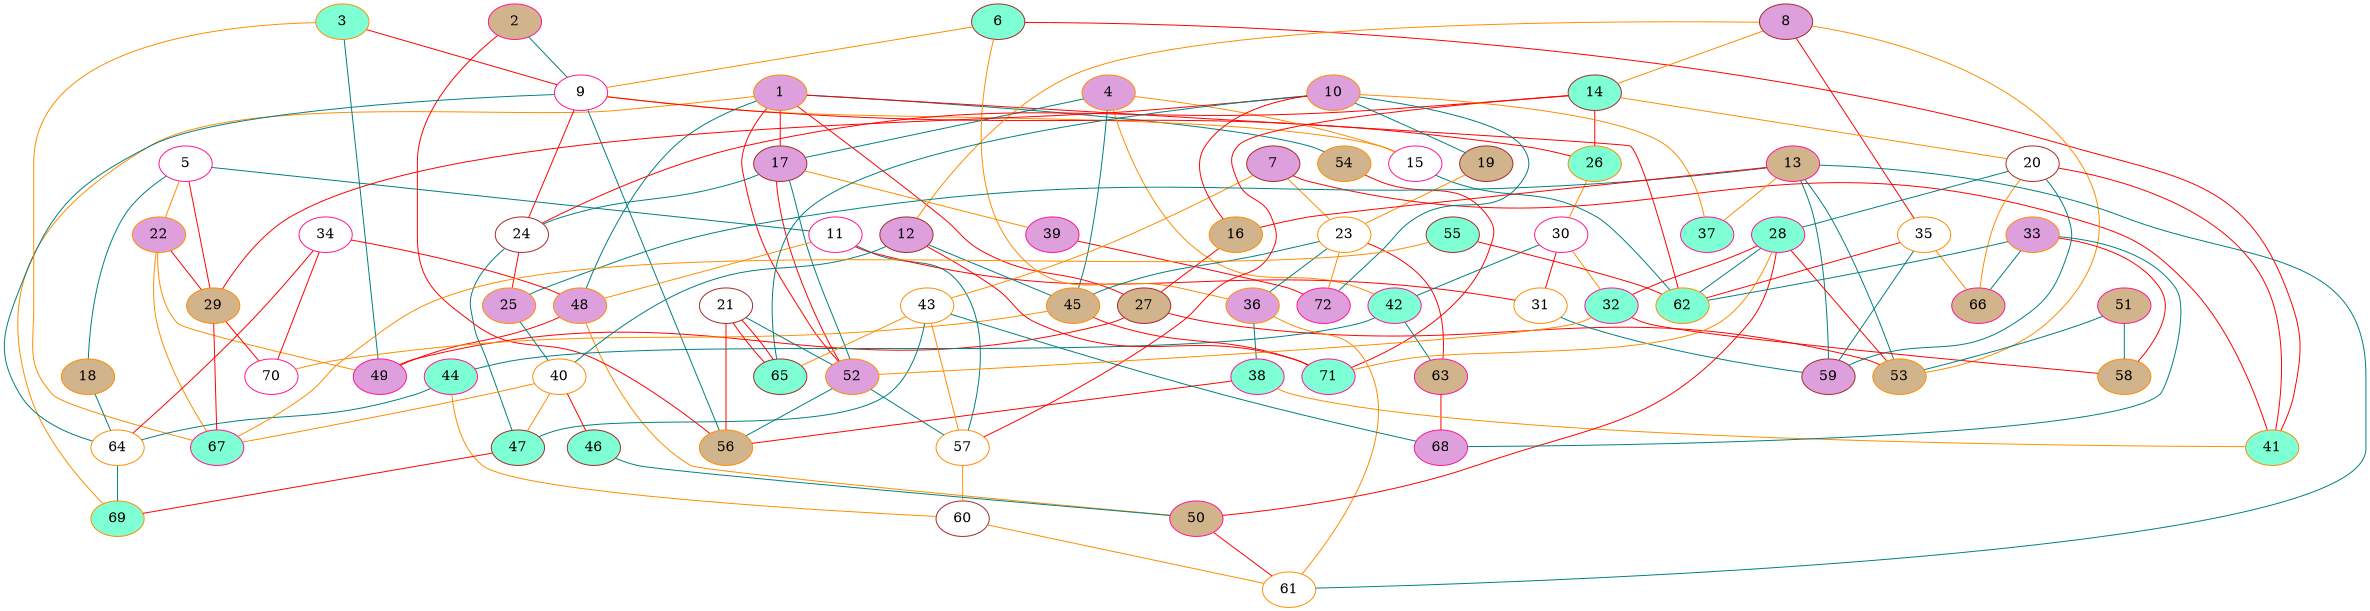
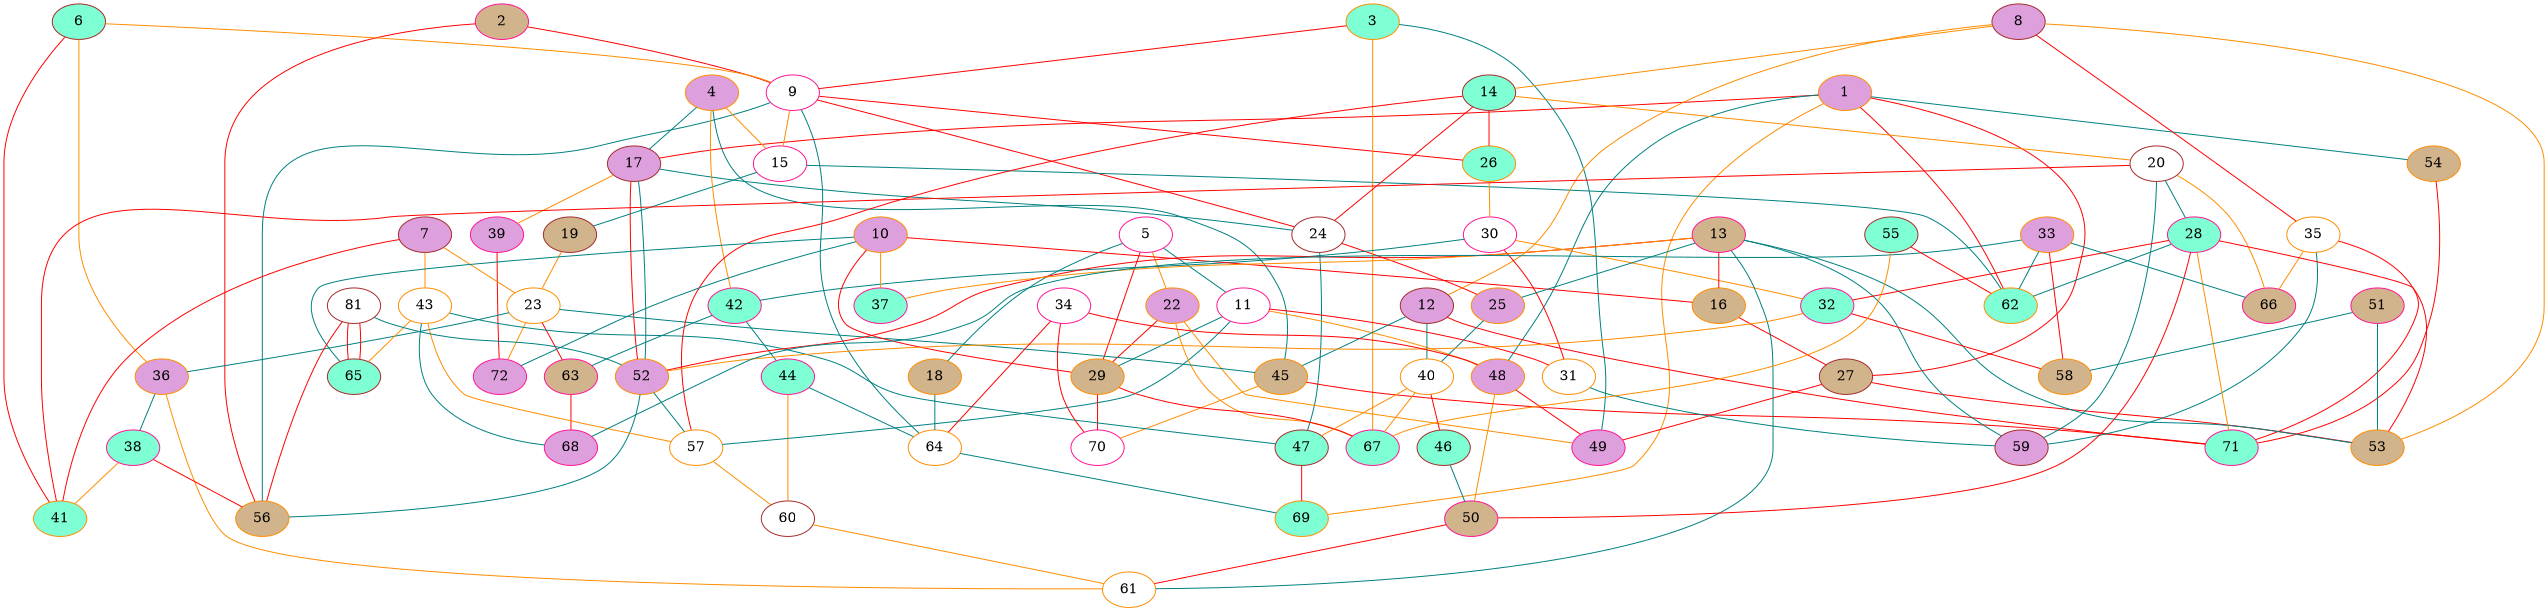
(548, 57) -> (650, 51)
(1402, 124) -> (675, 199)
(762, 242) -> (969, 298)
(1798, 272) -> (2393, 354)
(726, 306) -> (354, 306)
none -> (1150, 351)
